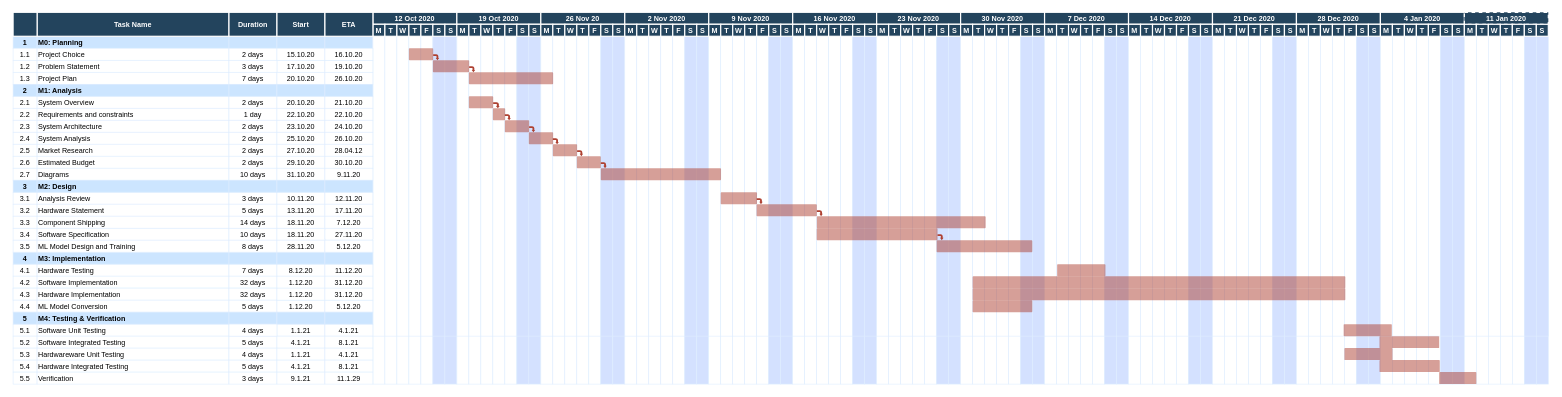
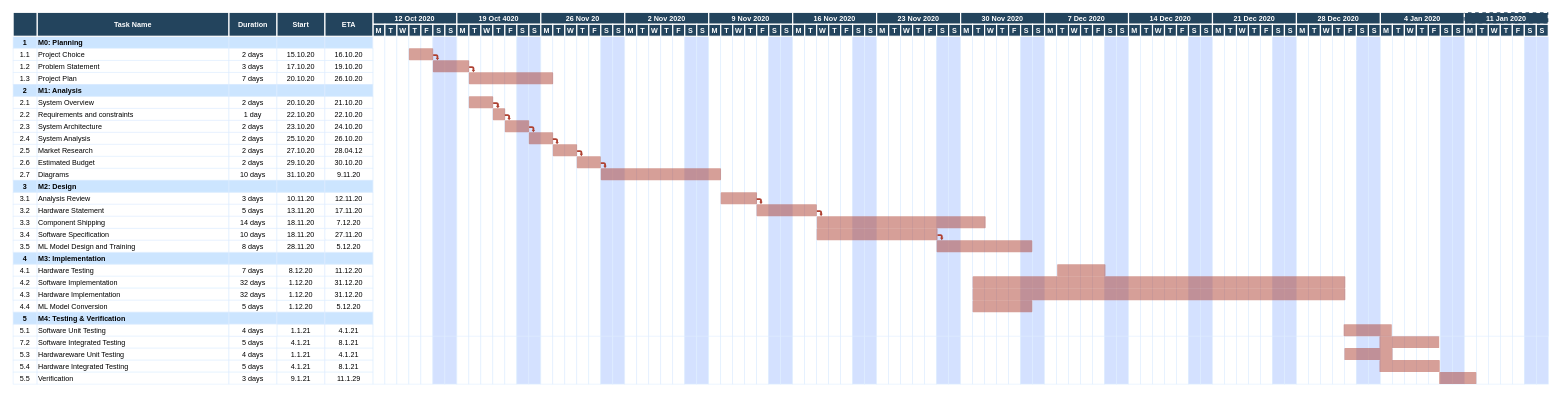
(498, 19) -> (498, 19)
(24, 343) -> (24, 343)
